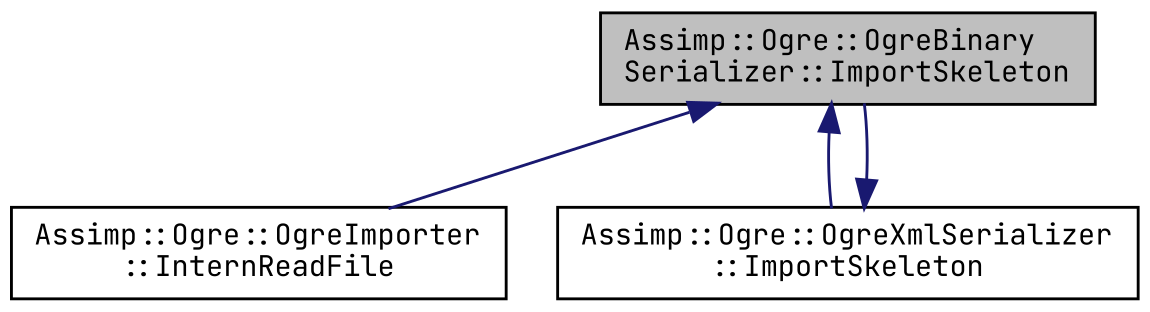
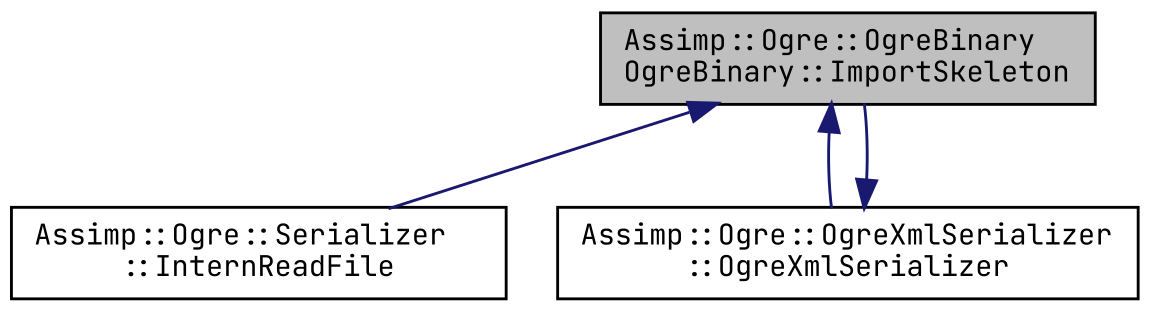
(848, 59) -> (848, 59)
(259, 253) -> (259, 253)
(848, 253) -> (848, 253)
